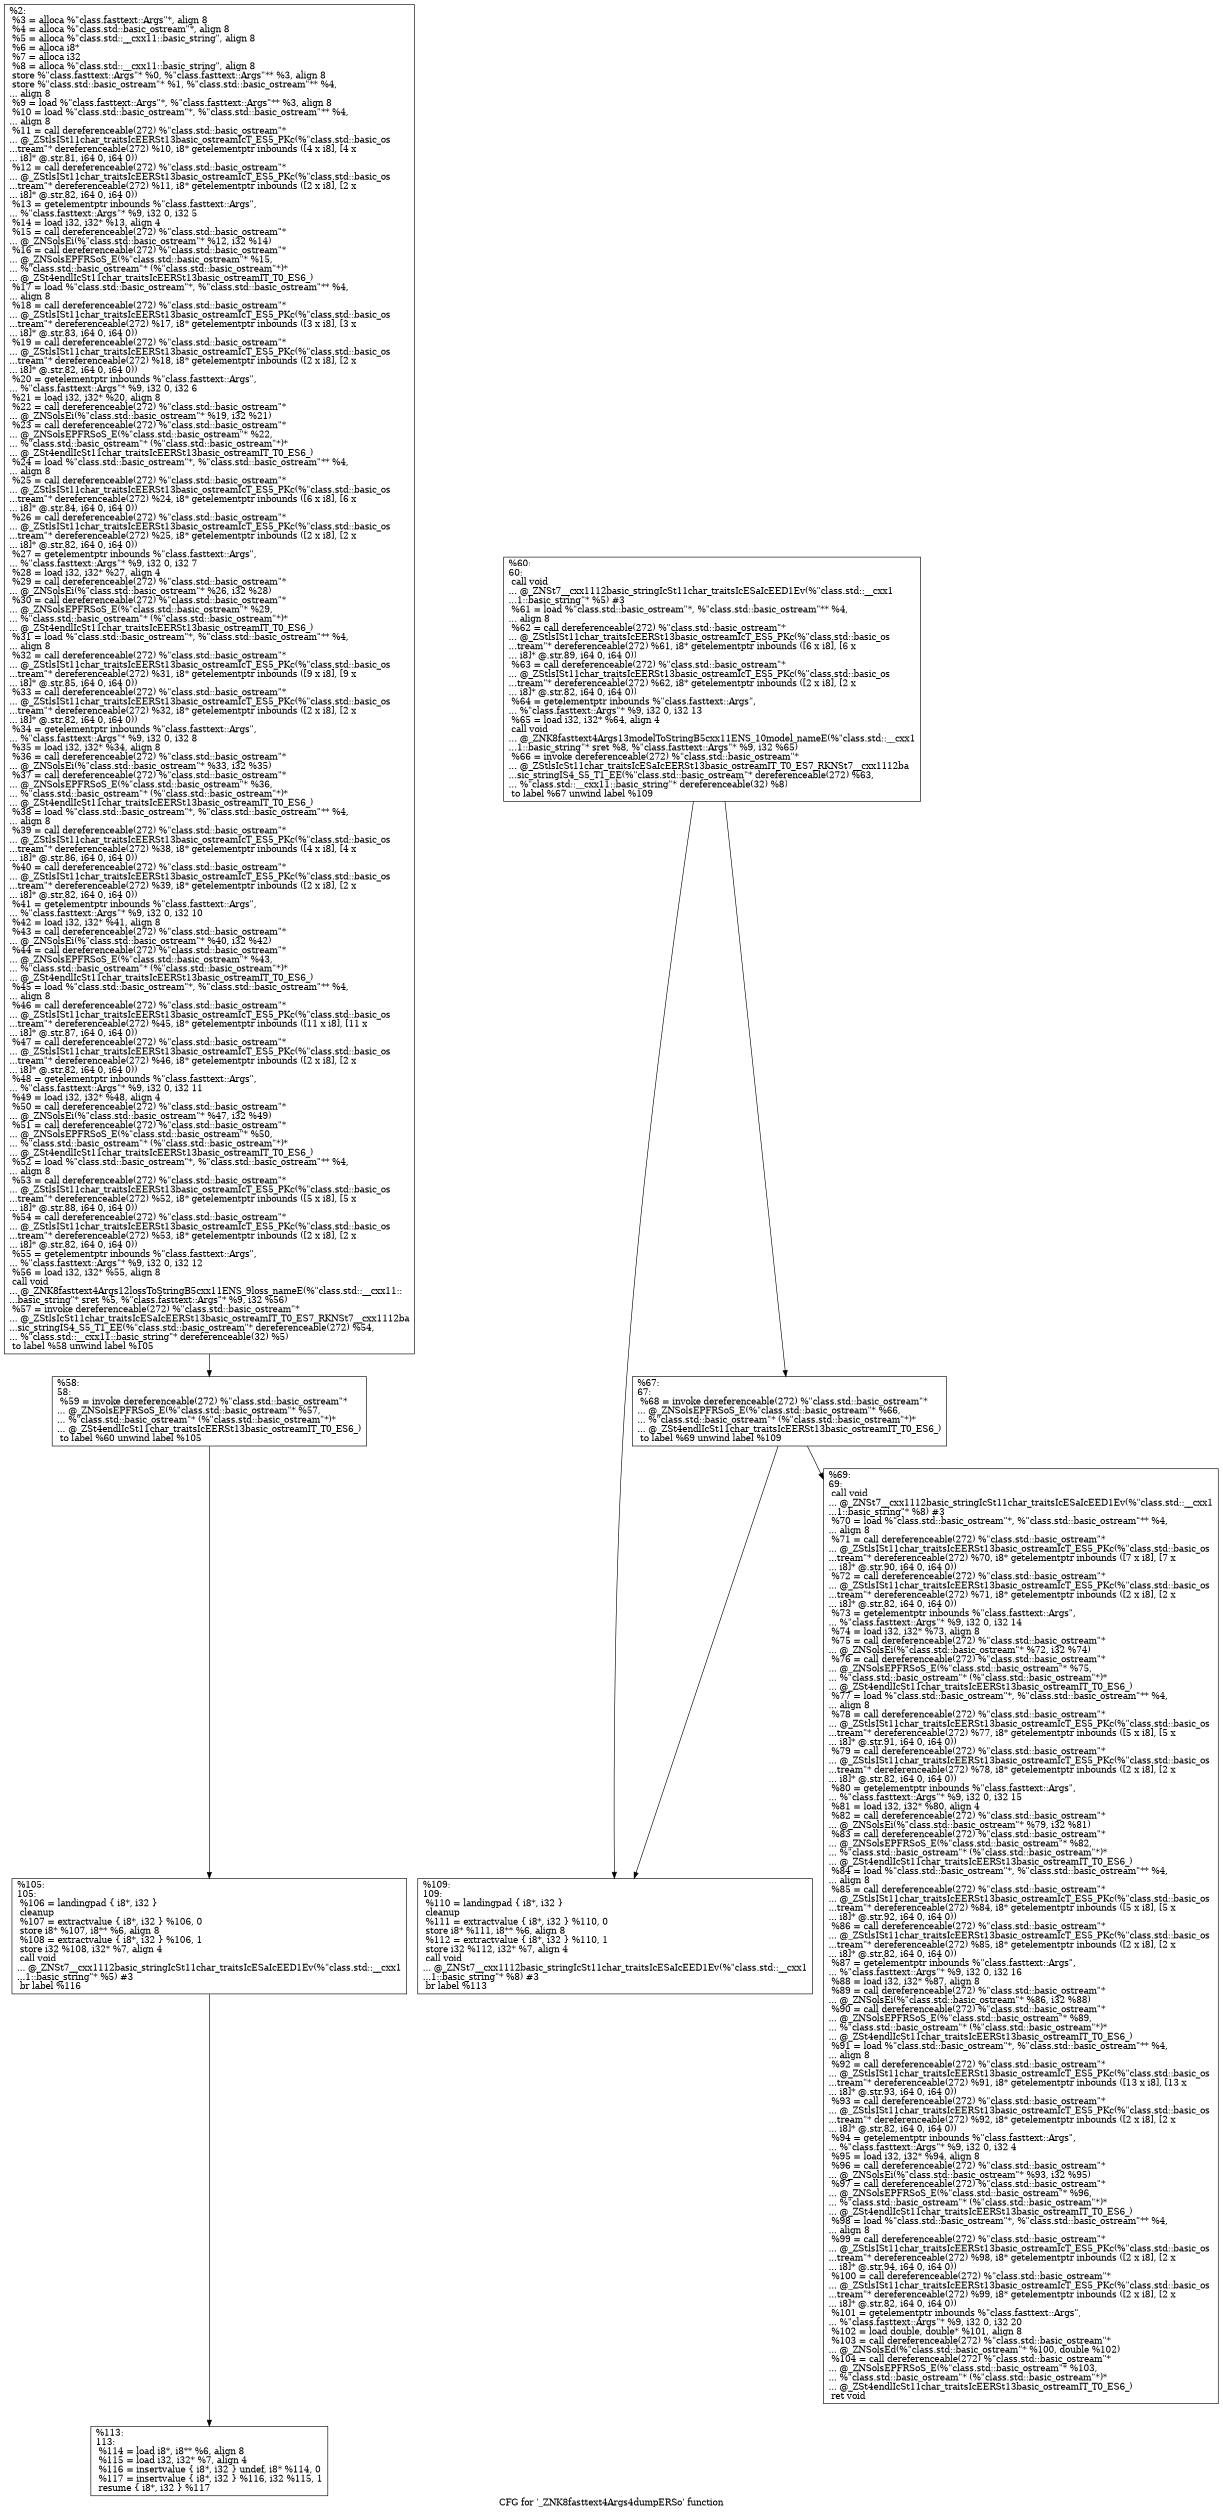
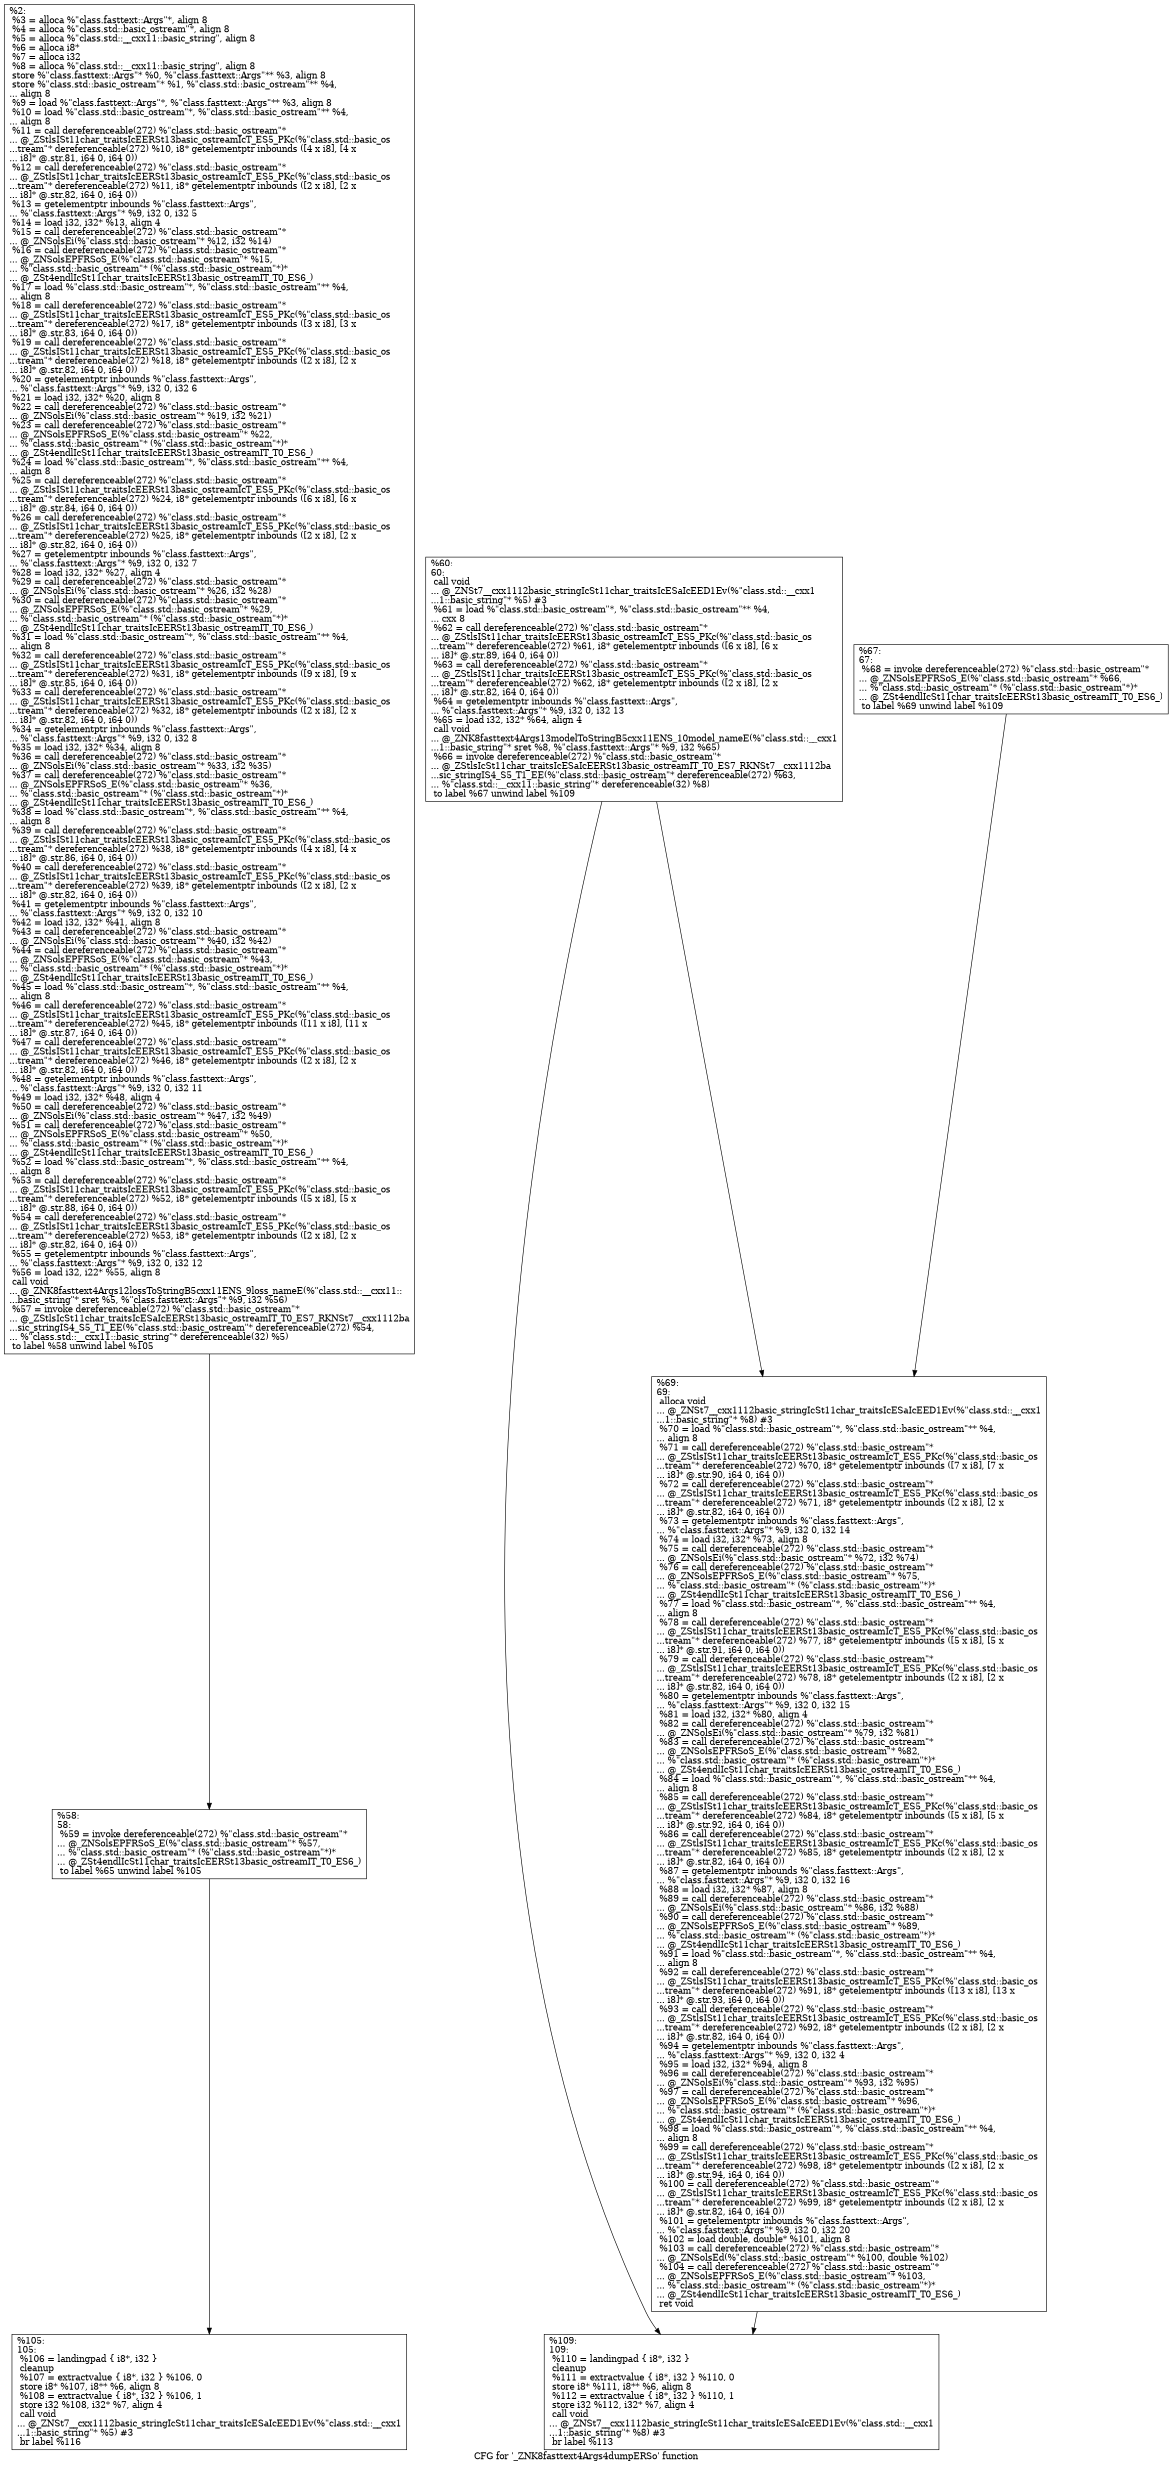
(529, 619) -> (448, 619)
(755, 1086) -> (709, 1086)
(85, 1273) -> (85, 1273)
(129, 1439) -> (129, 1871)
(848, 1494) -> (681, 1402)
(707, 1659) -> (756, 2320)
(209, 2461) -> none
